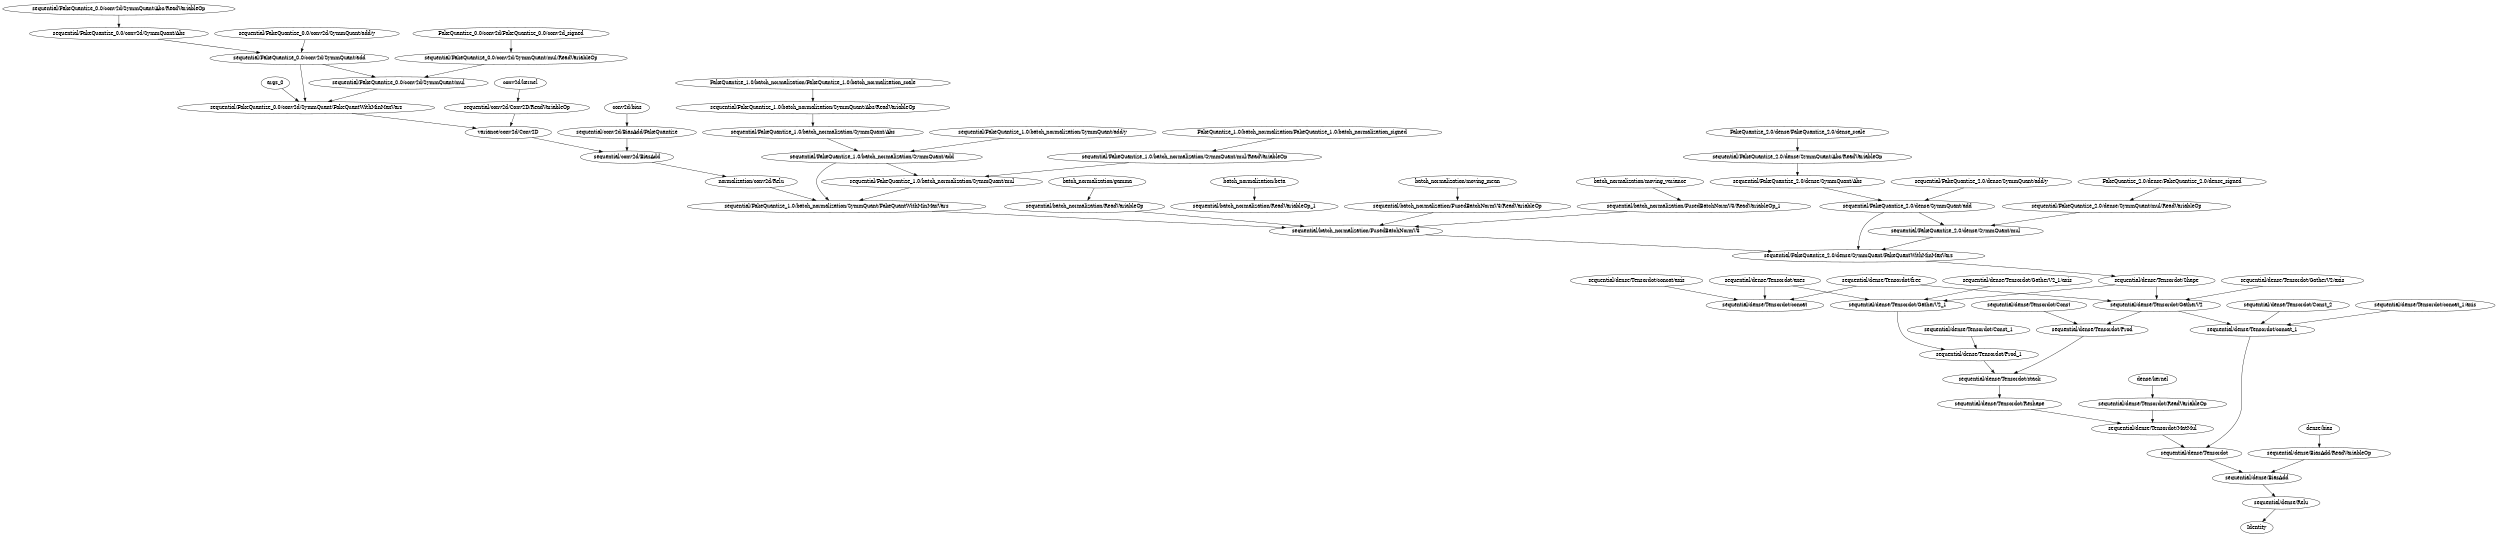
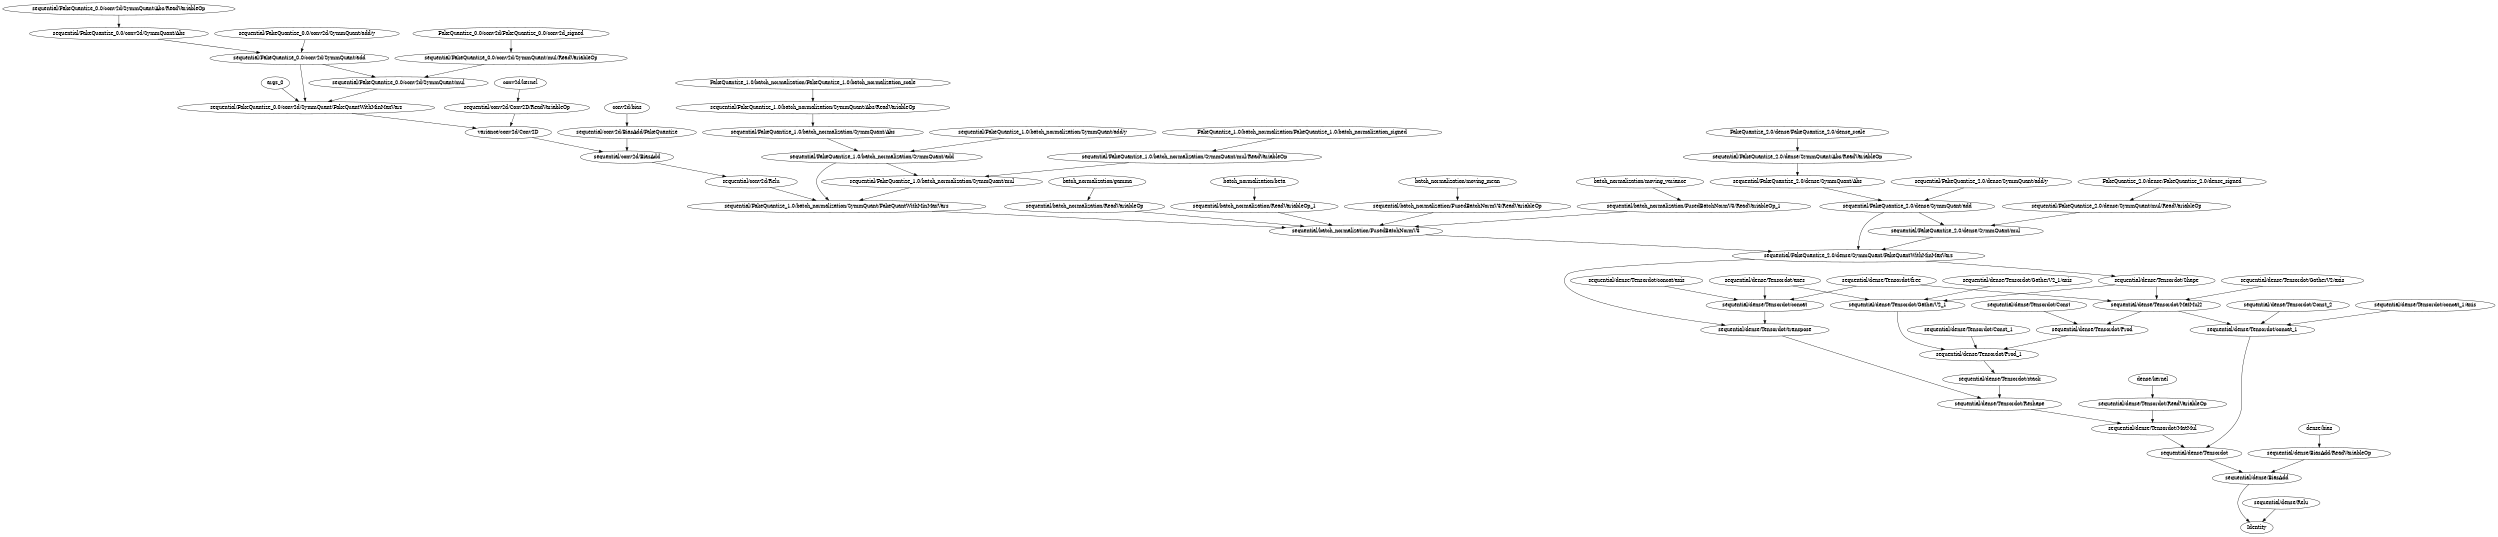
(751, 182) -> (751, 182)
none -> (1303, 218)
(2157, 305) -> (2157, 305)
none -> (1765, 330)
(2051, 356) -> (2037, 342)
(2268, 489) -> (2238, 502)
